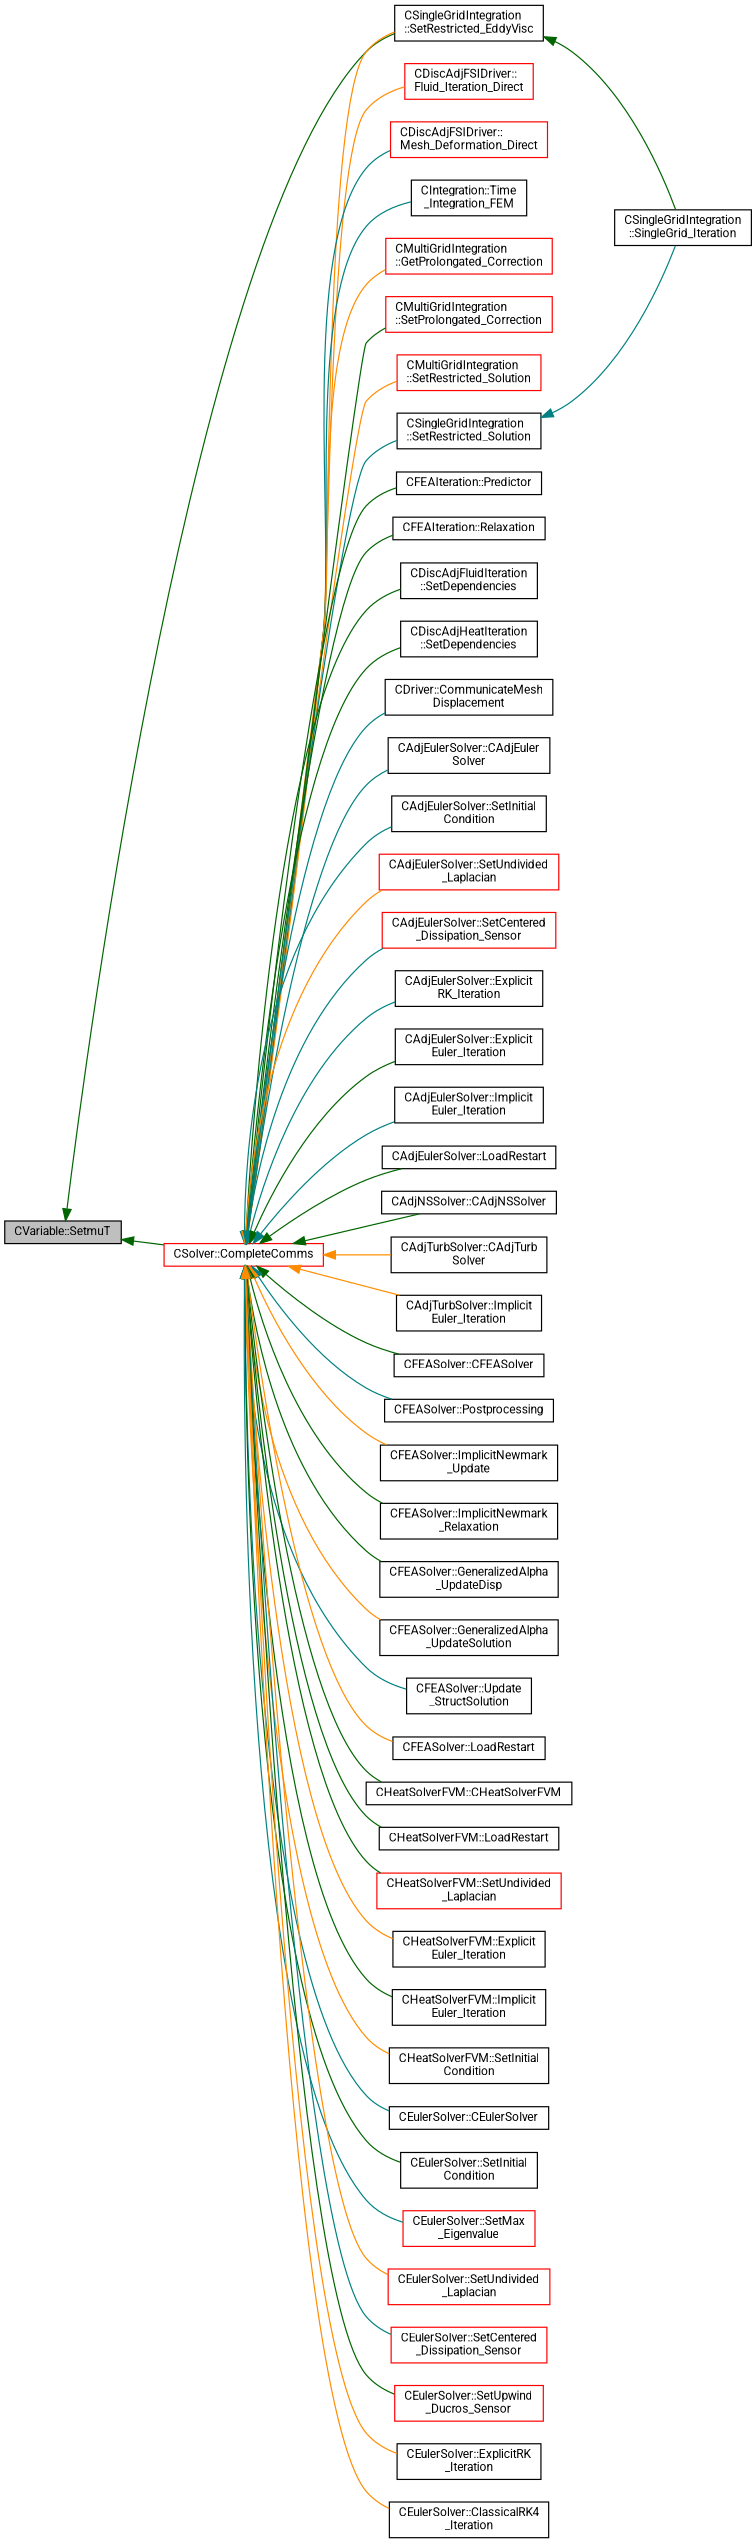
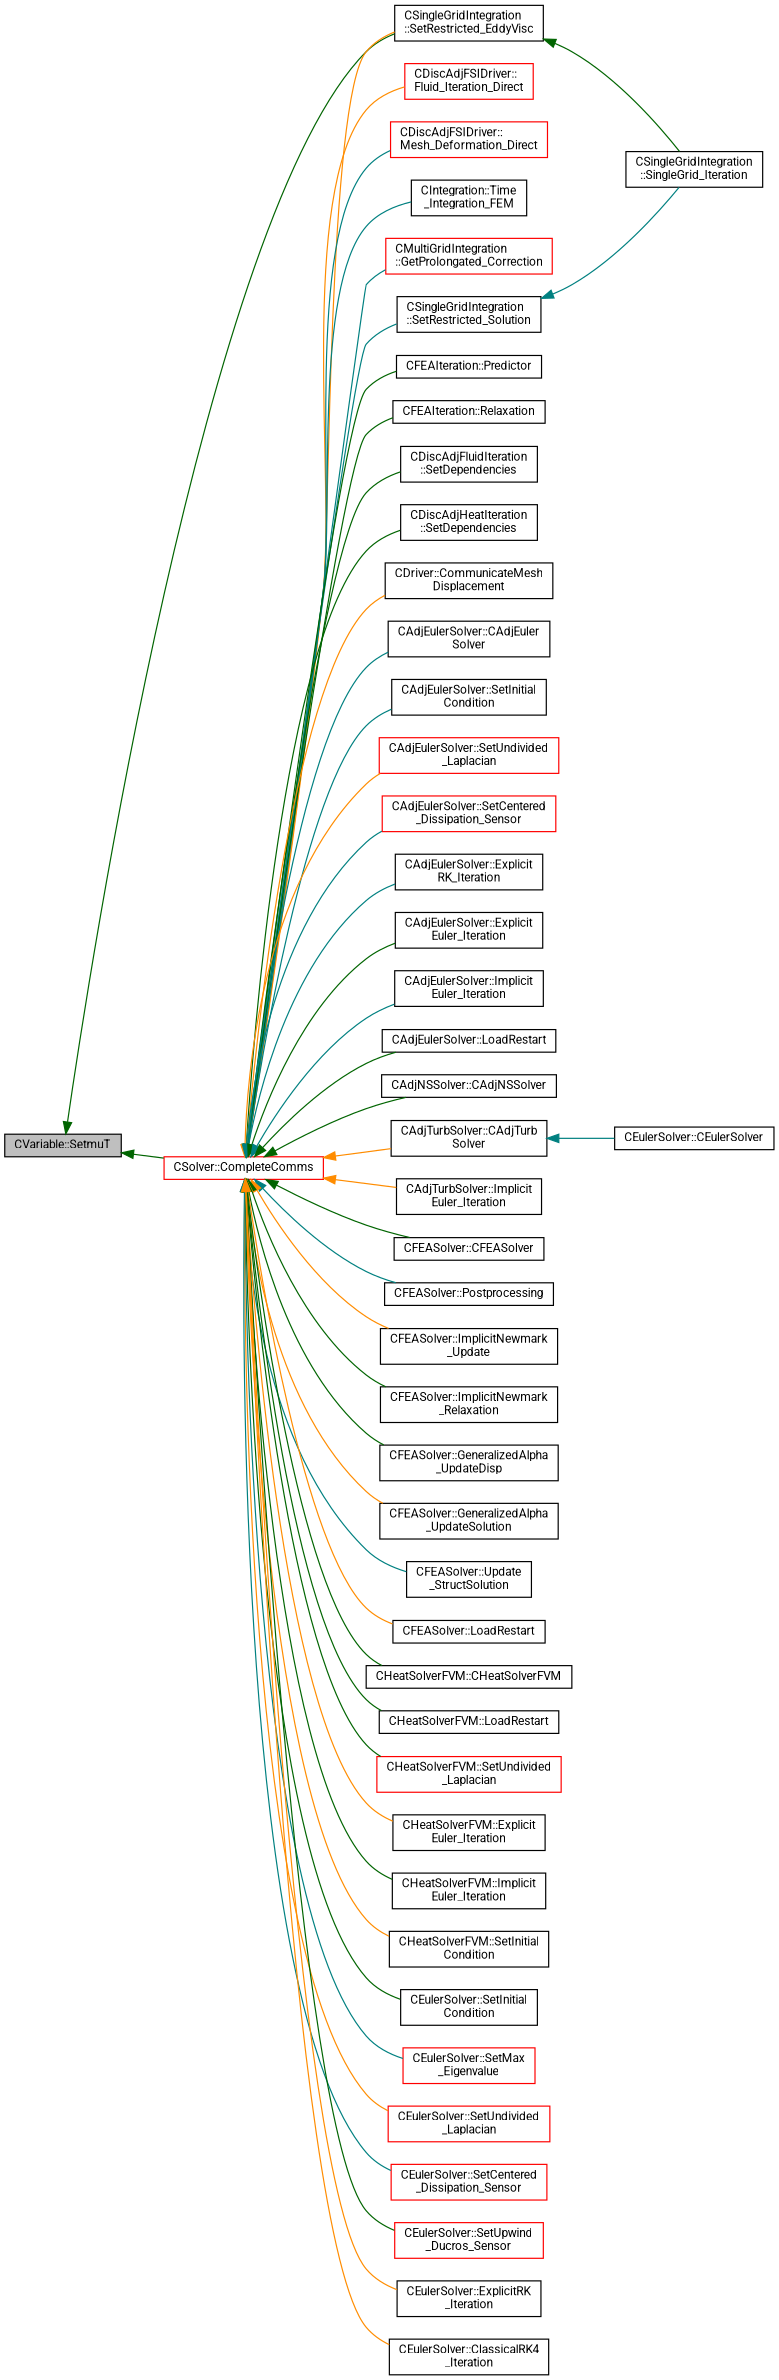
(469, 314) -> none
(469, 373) -> none
(310, 744) -> (308, 702)
(304, 881) -> (284, 858)
(265, 1709) -> (587, 1138)
